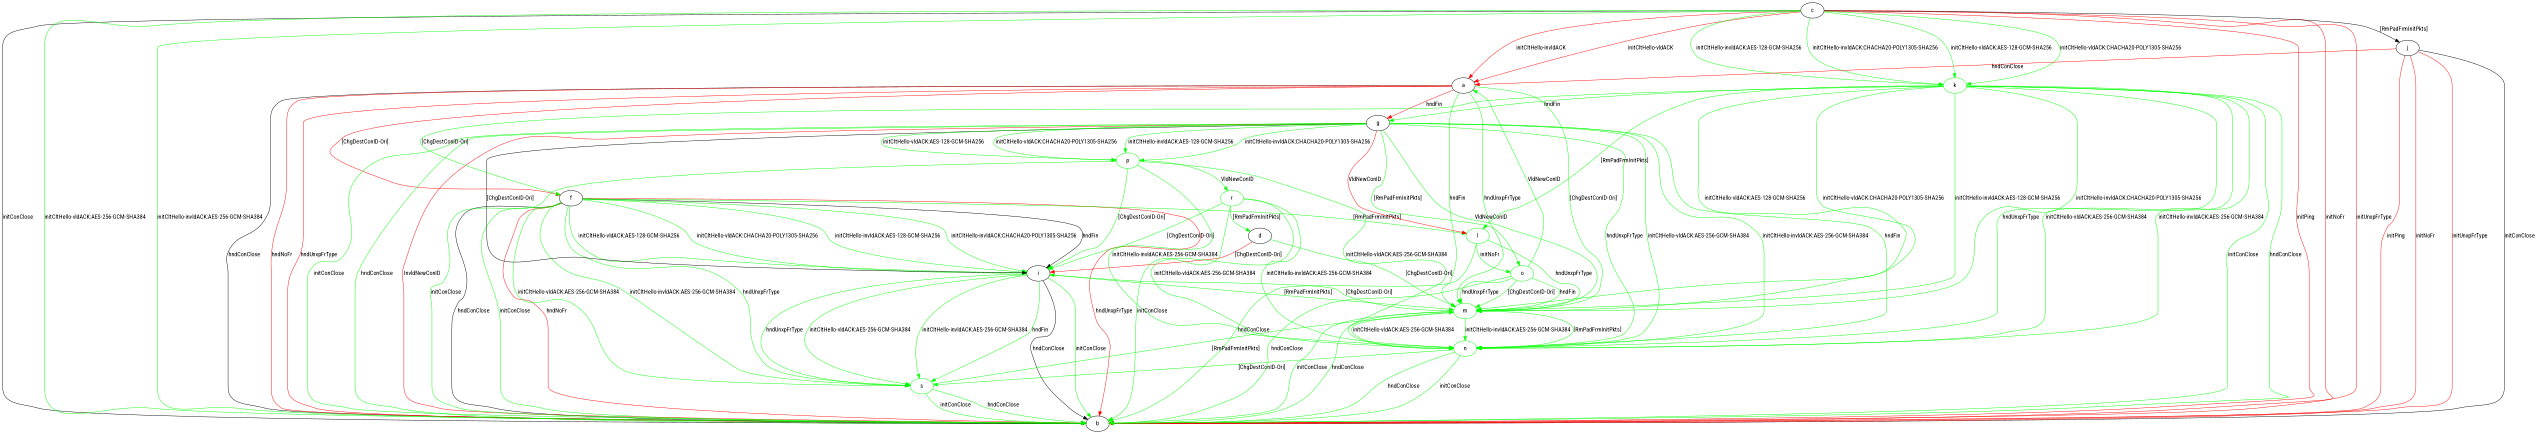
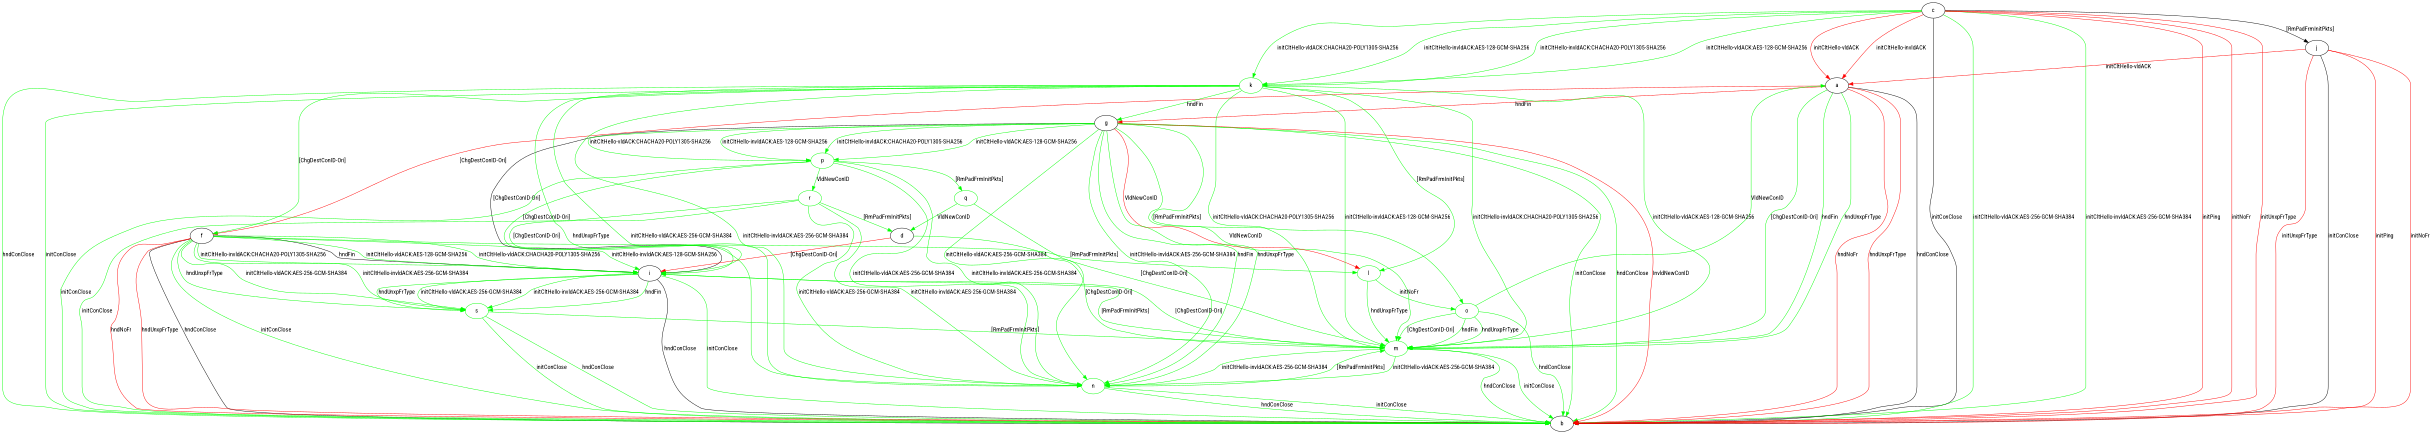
(2008, 67) -> (2129, 67)
none -> (966, 198)
(1281, 288) -> none
(1196, 367) -> none
